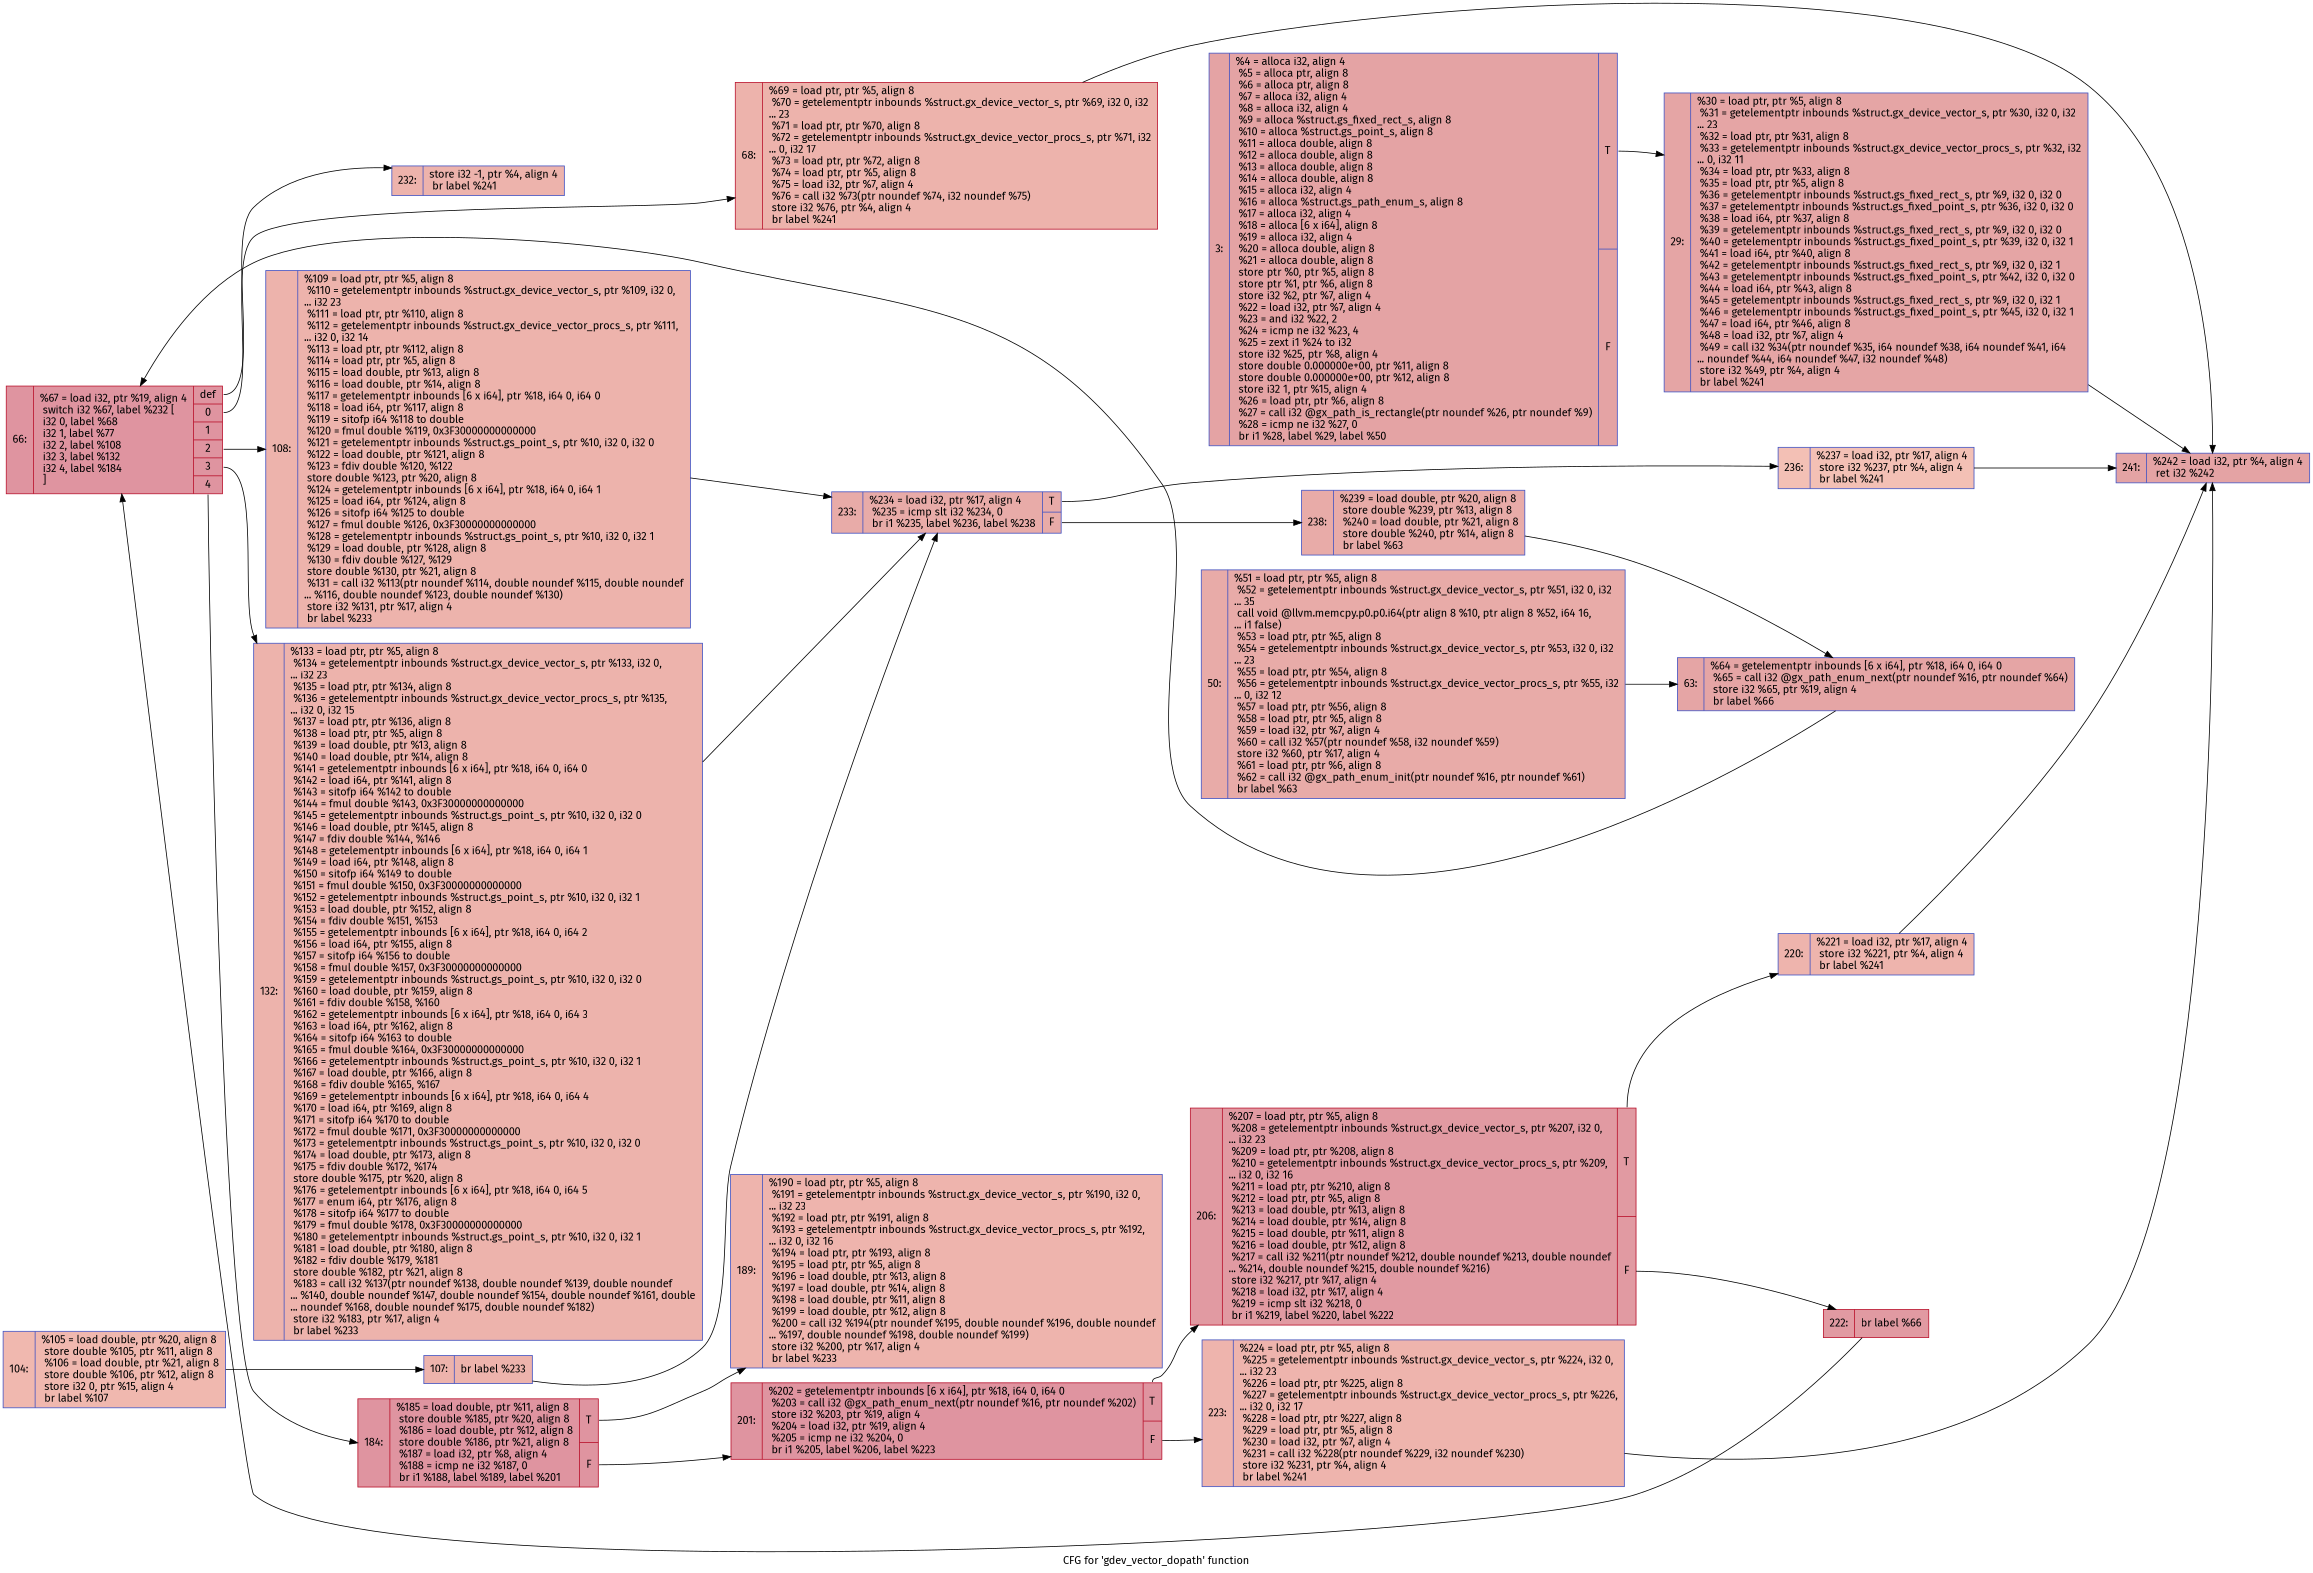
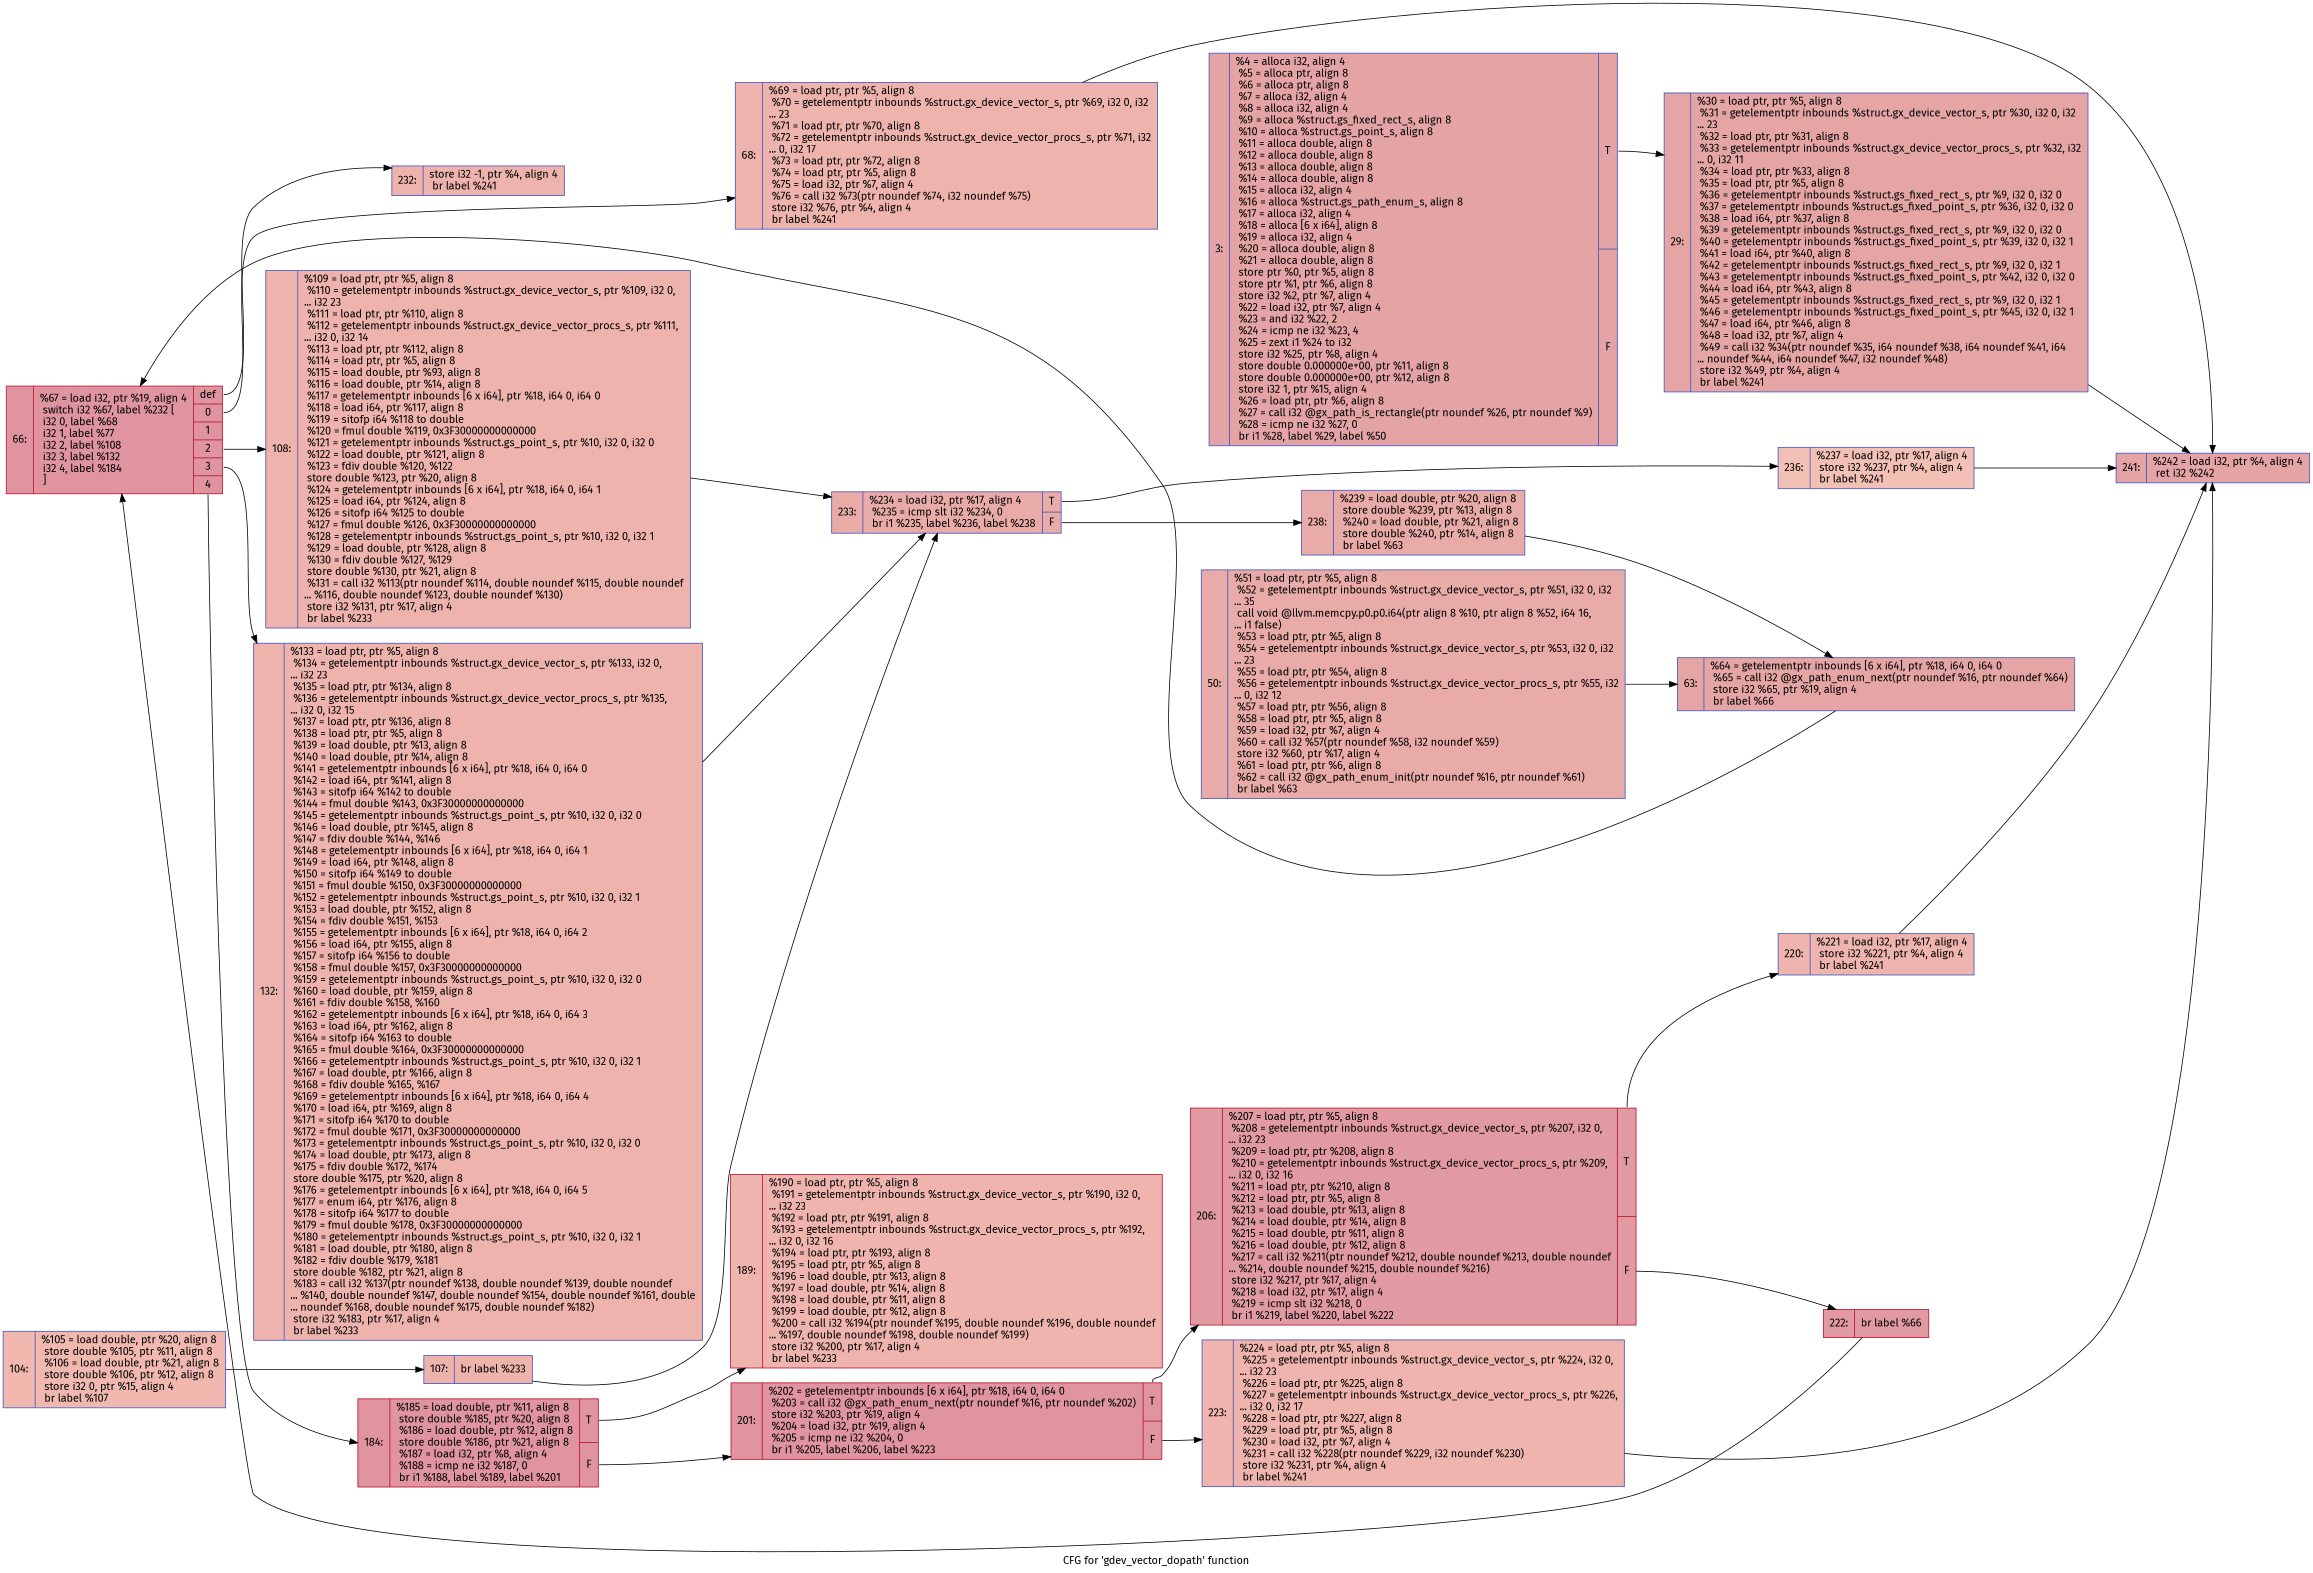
(946, 156) -> (946, 156)
(392, 373) -> (392, 373)
(946, 1271) -> (946, 1271)
